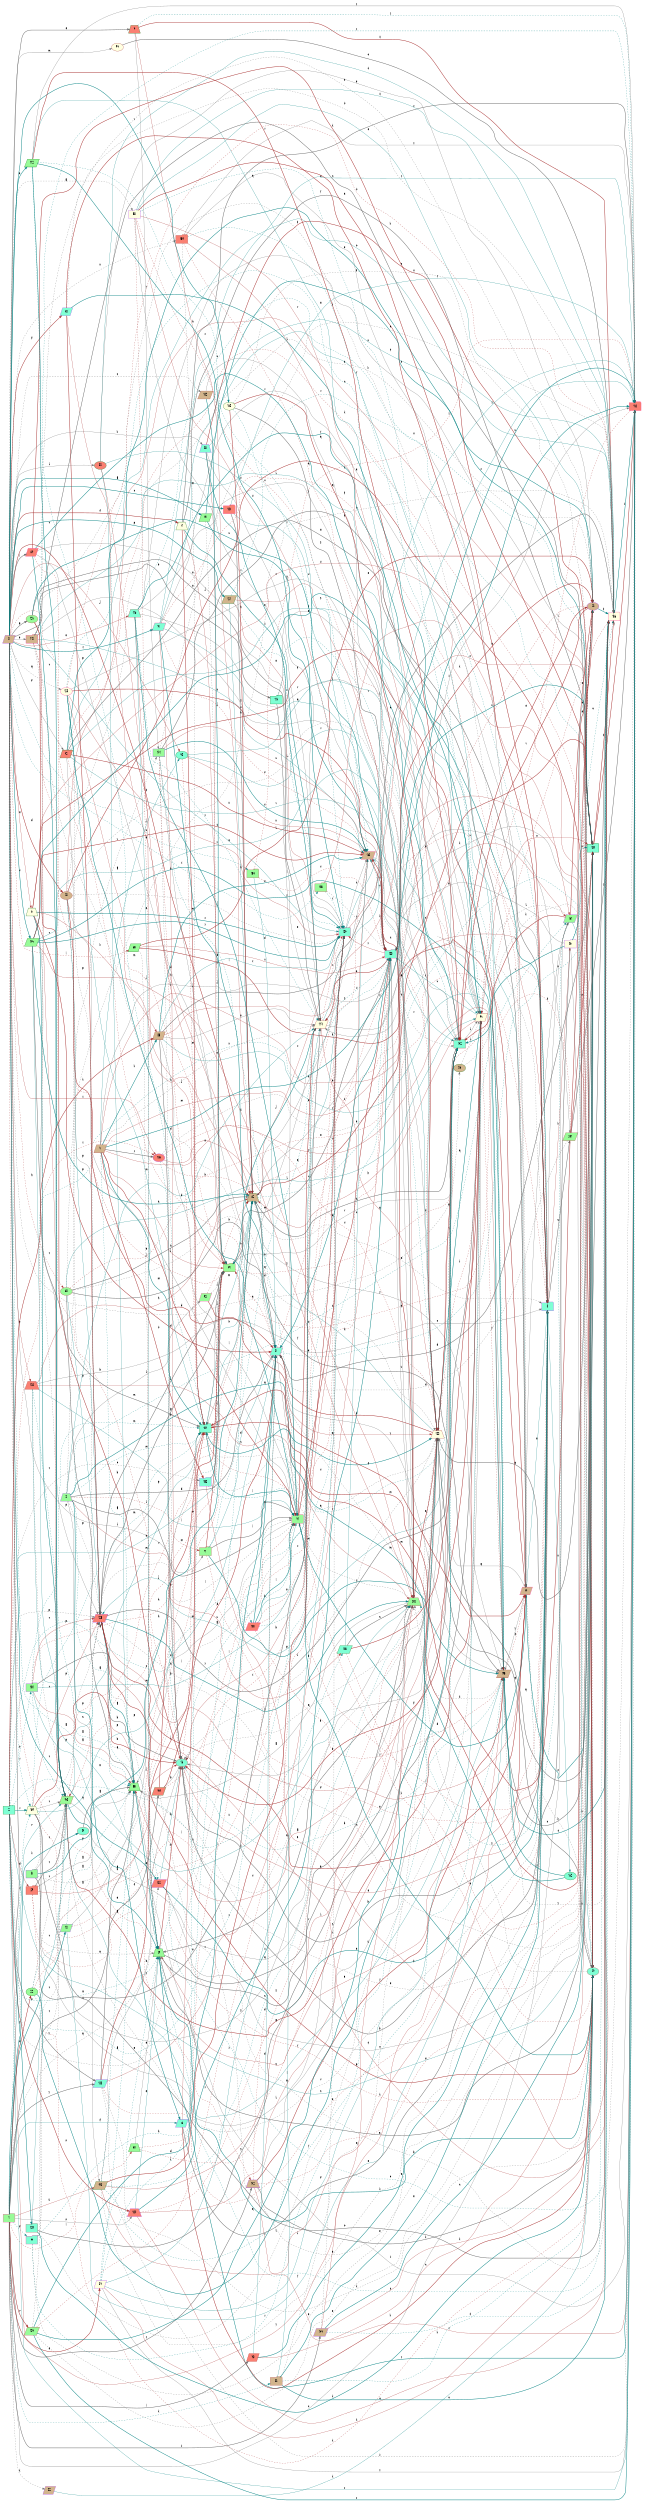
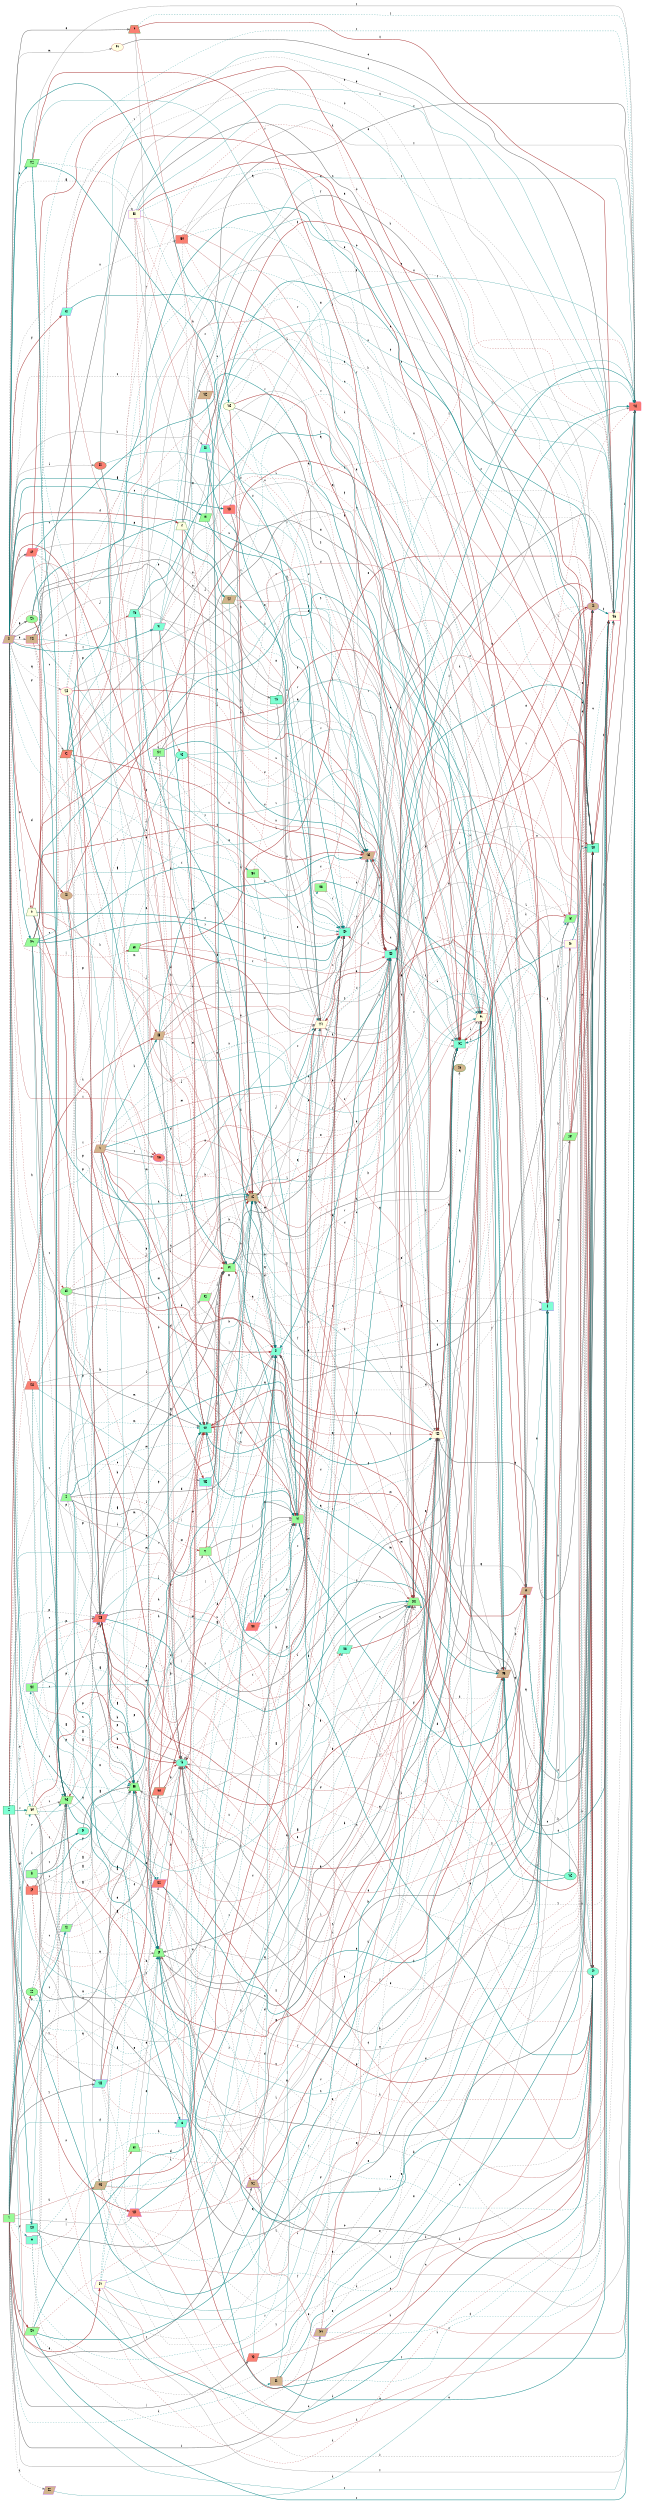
(329, 1163) -> (278, 855)
